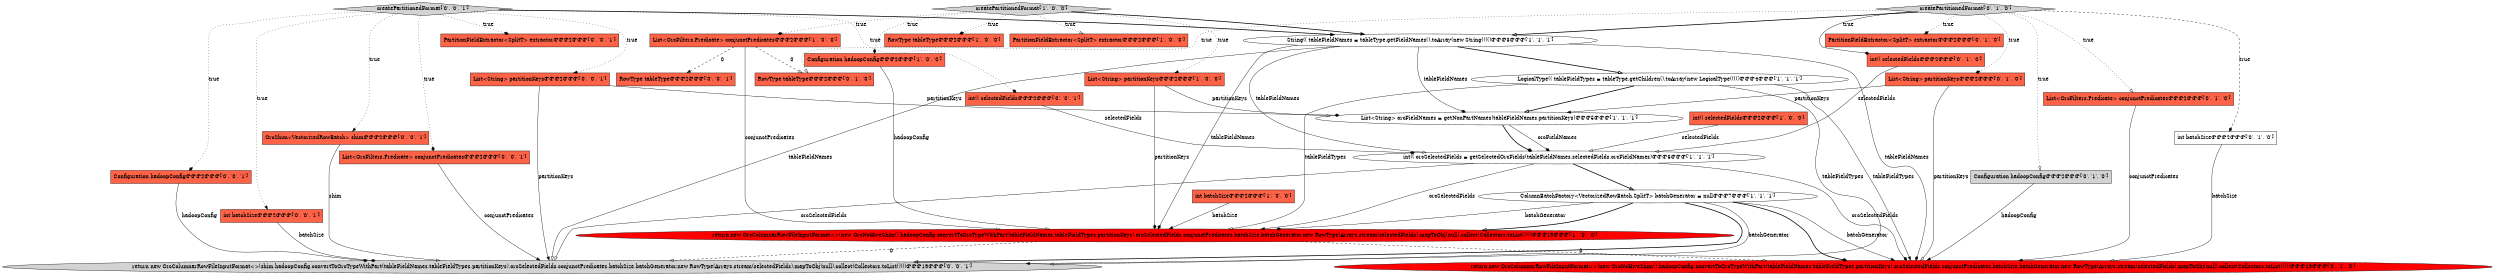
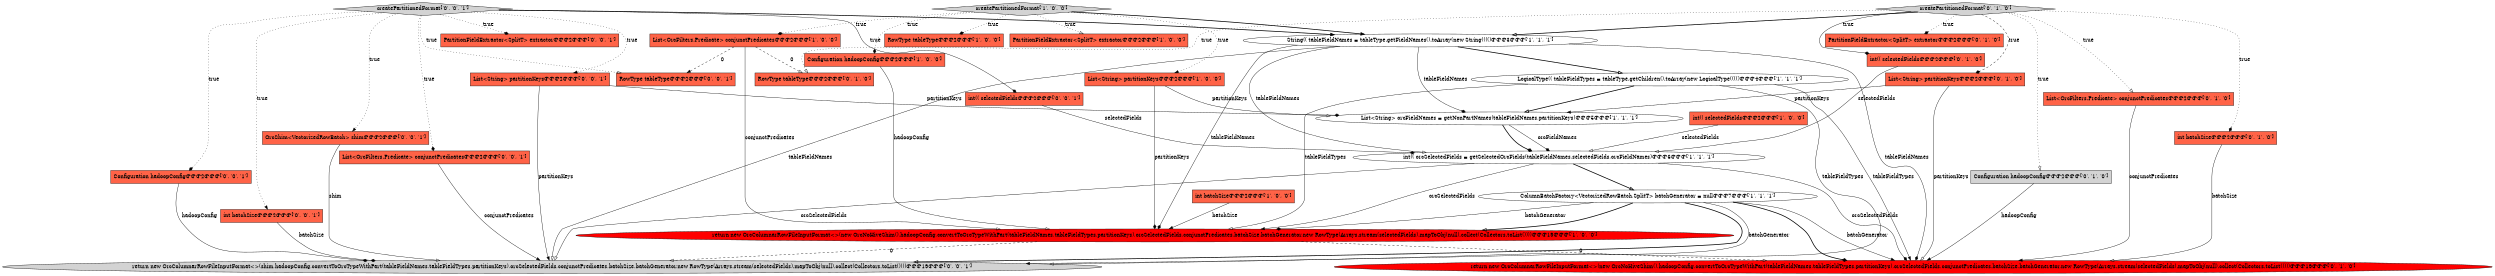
(794, 17) -> (794, 17)
(2184, 21) -> (2184, 21)
(2008, 43) -> (2008, 43)
none -> (505, 59)
(2226, 138) -> (2226, 138)
